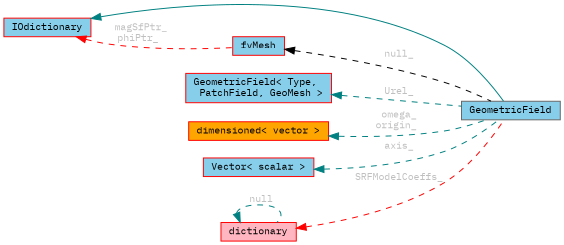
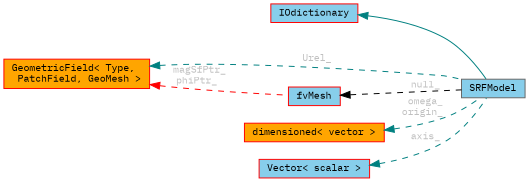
(159, 48) -> (224, 91)
(259, 88) -> (77, 74)
(511, 111) -> (493, 88)
(259, 232) -> none
